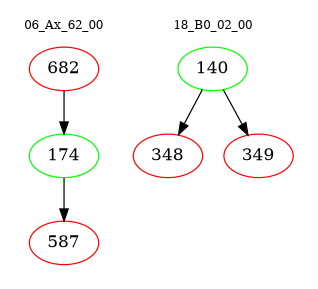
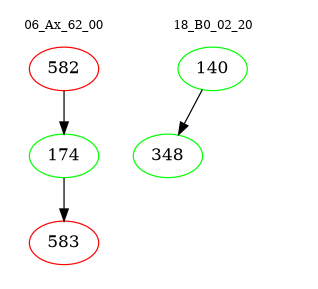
(213, 26) -> (213, 26)
(64, 69) -> (64, 69)
(168, 156) -> (168, 156)
(259, 156) -> none
(64, 243) -> (64, 243)
